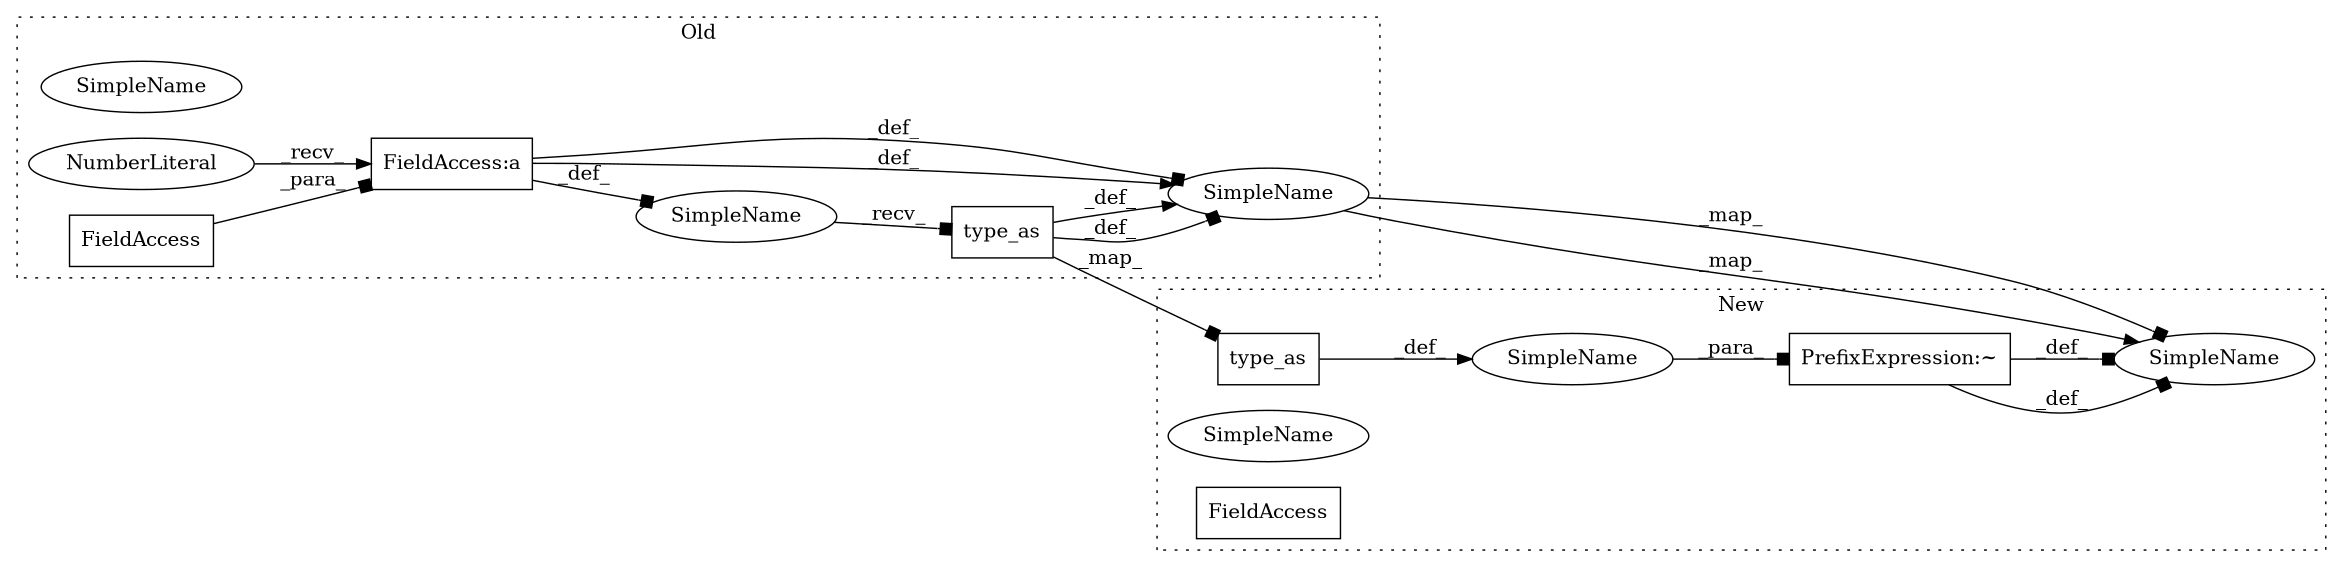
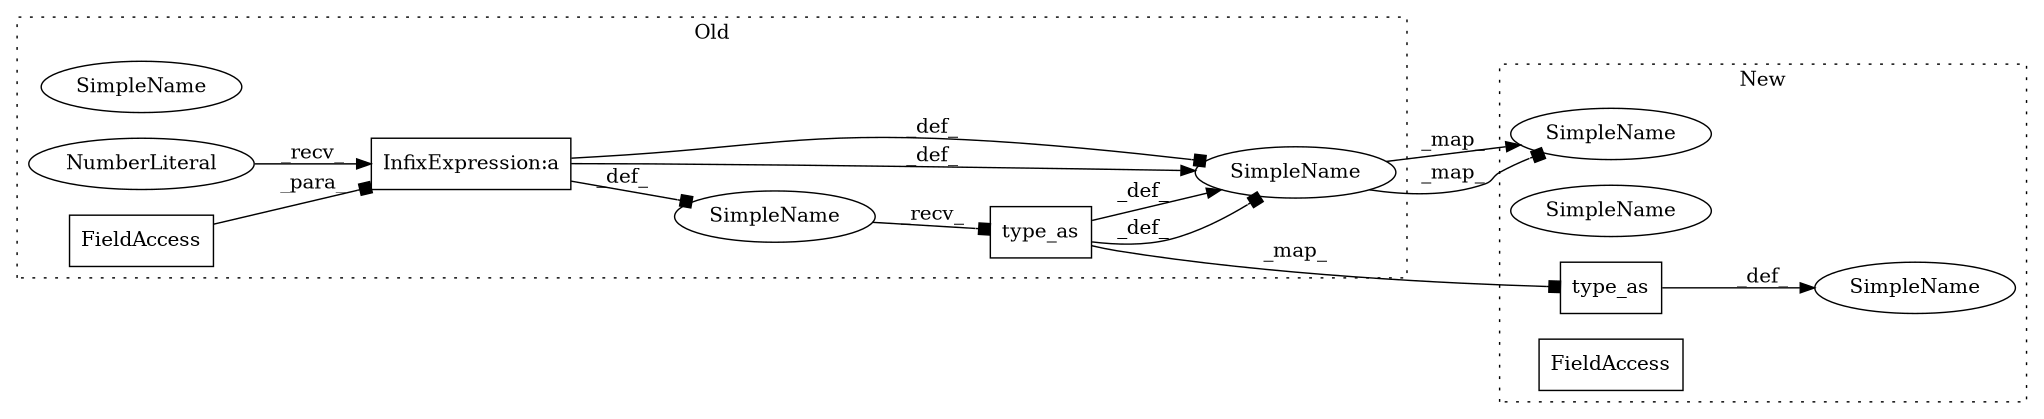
(452, 164) -> (471, 164)
(1900, 359) -> none
